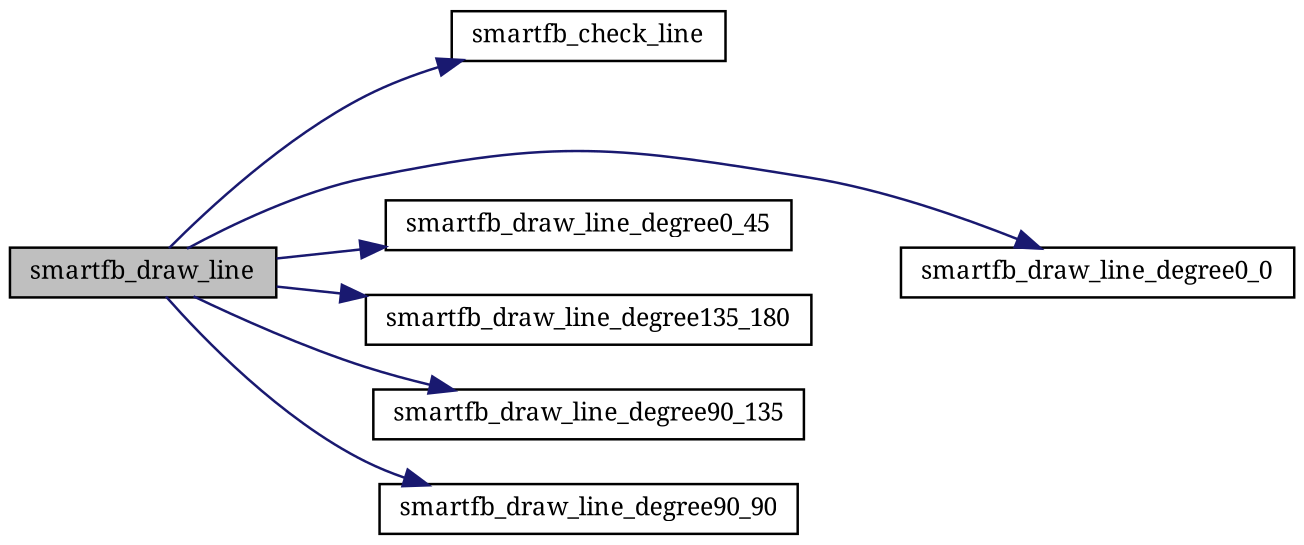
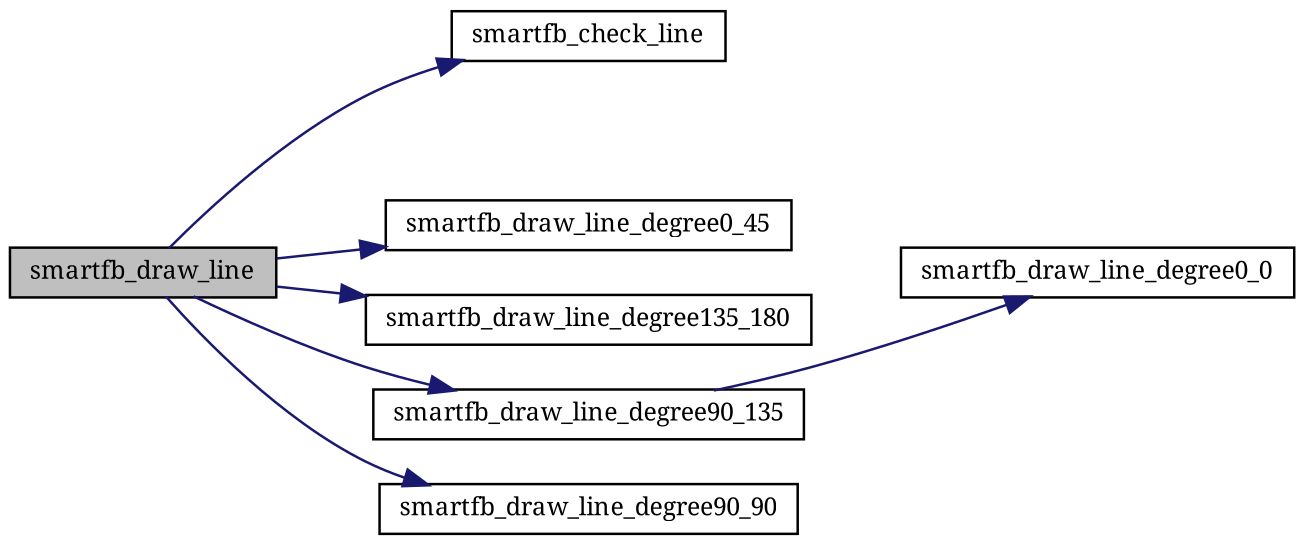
(600, 152) -> (862, 353)
